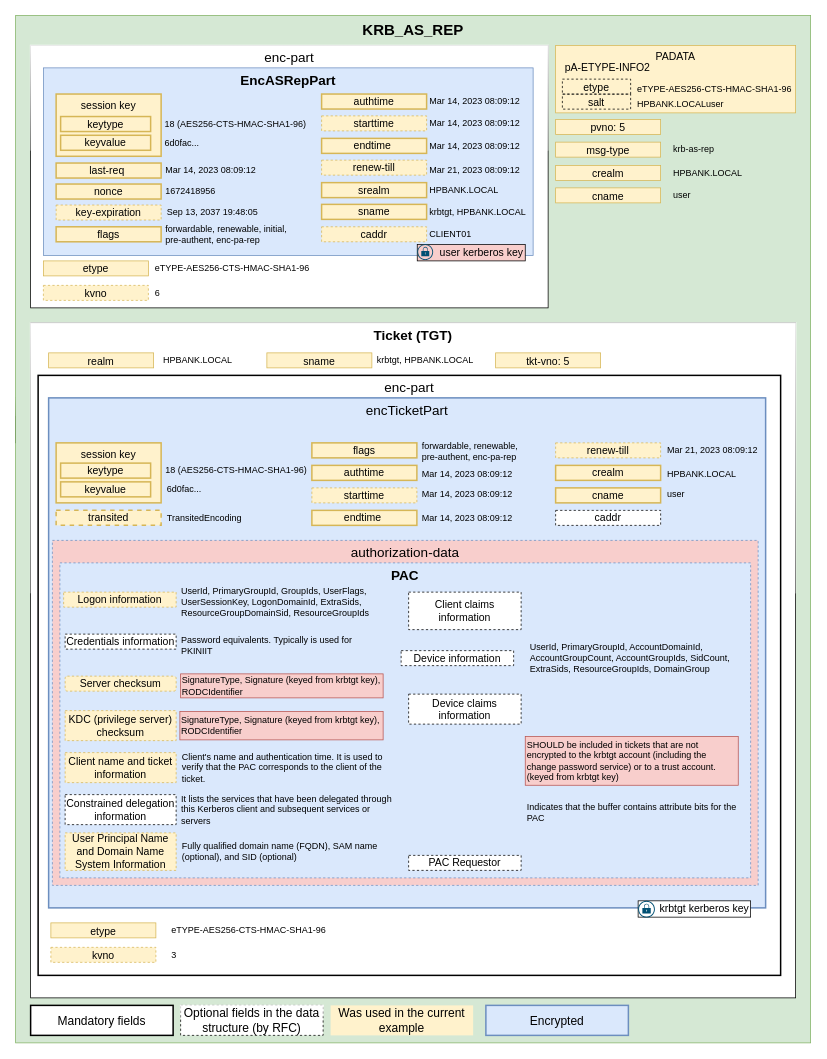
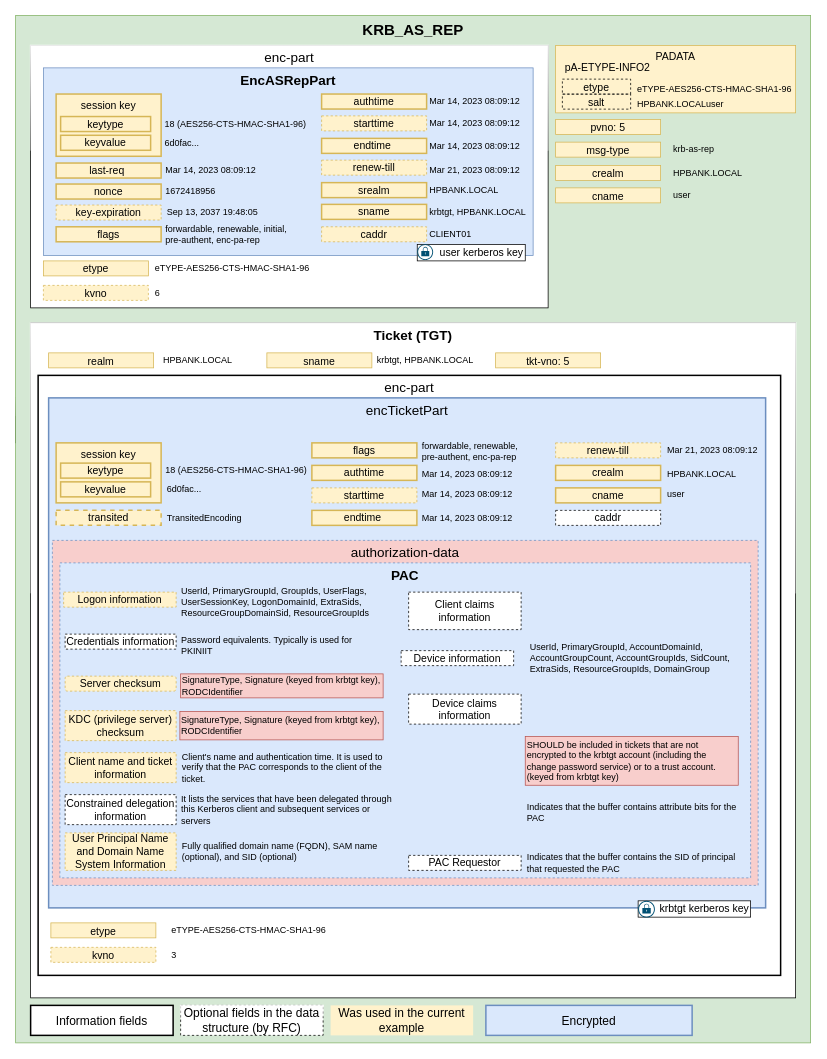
(471, 253) -> (471, 253)
none -> (632, 863)
(102, 1020) -> (102, 1020)
(557, 1020) -> (589, 1020)
